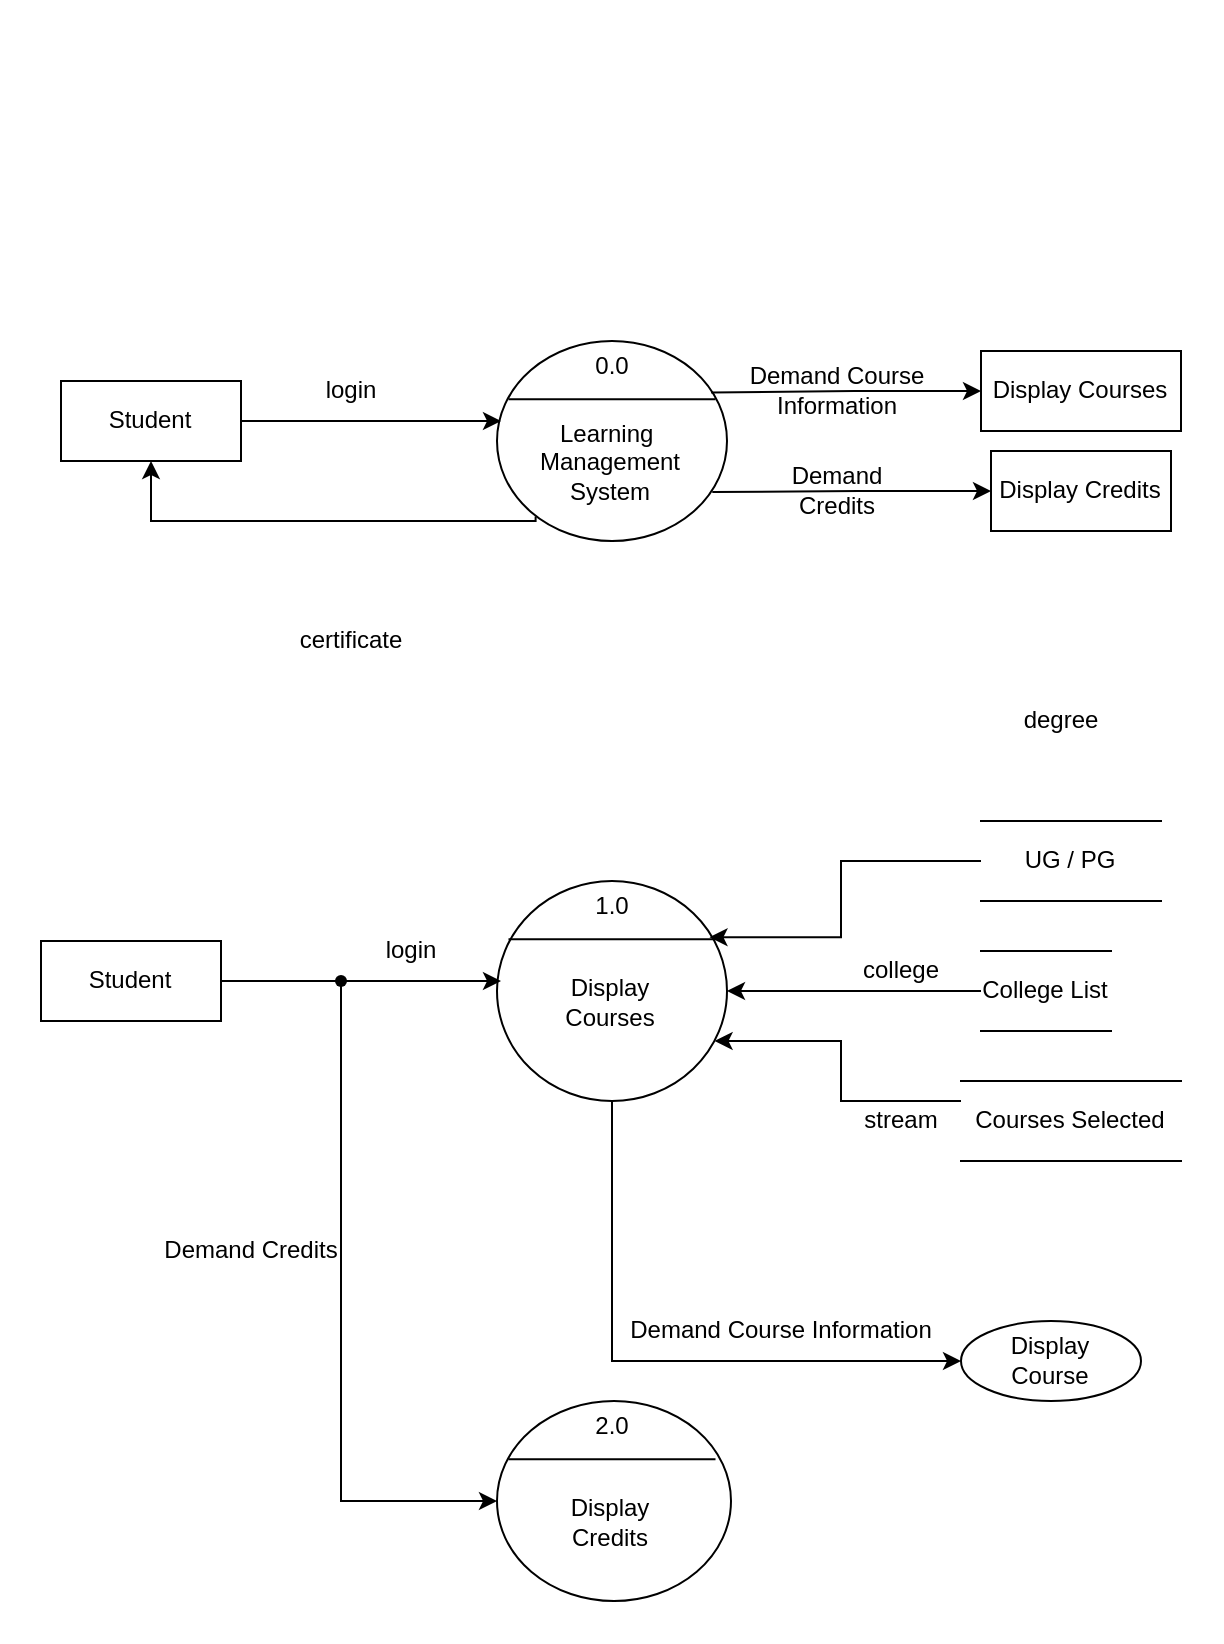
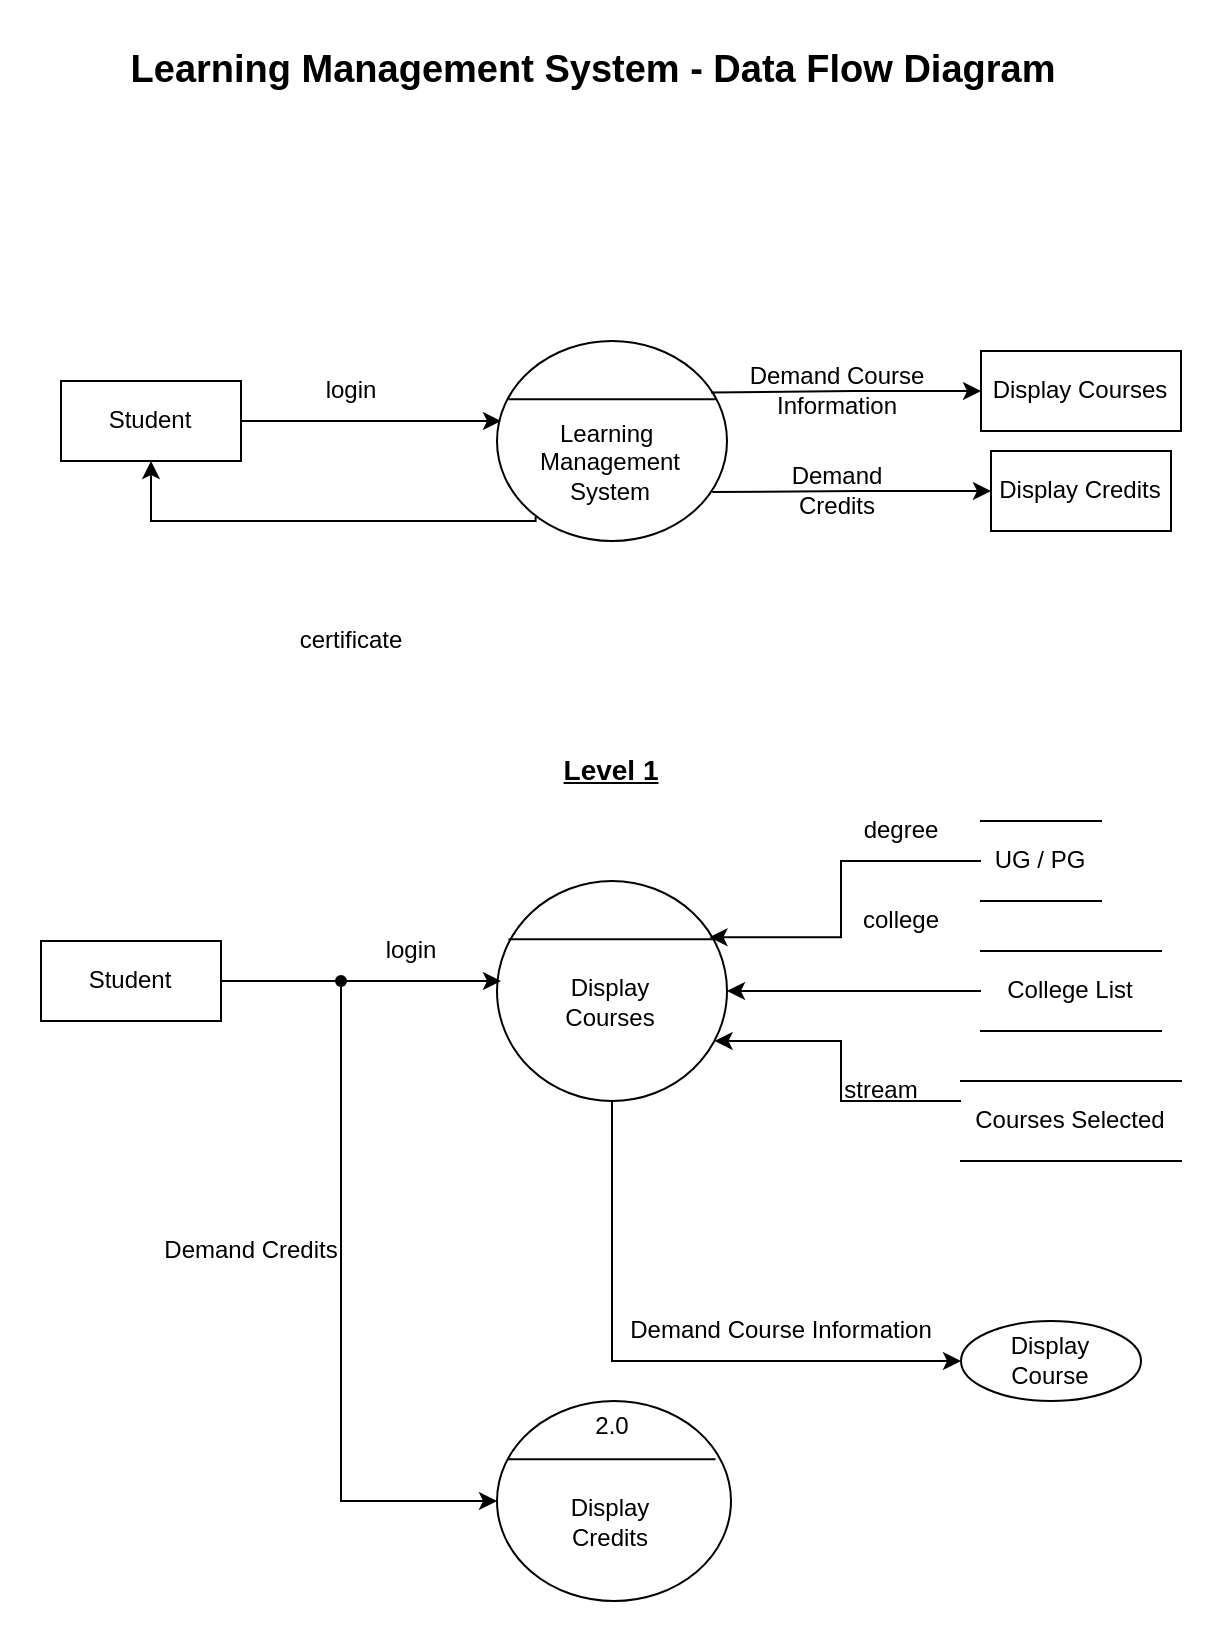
none -> (592, 71)
(612, 366) -> none
(1061, 721) -> (901, 831)
none -> (611, 771)
(1071, 861) -> (1041, 861)
(612, 906) -> none
(901, 971) -> (901, 921)
(1046, 991) -> (1071, 991)
(901, 1121) -> (881, 1091)
